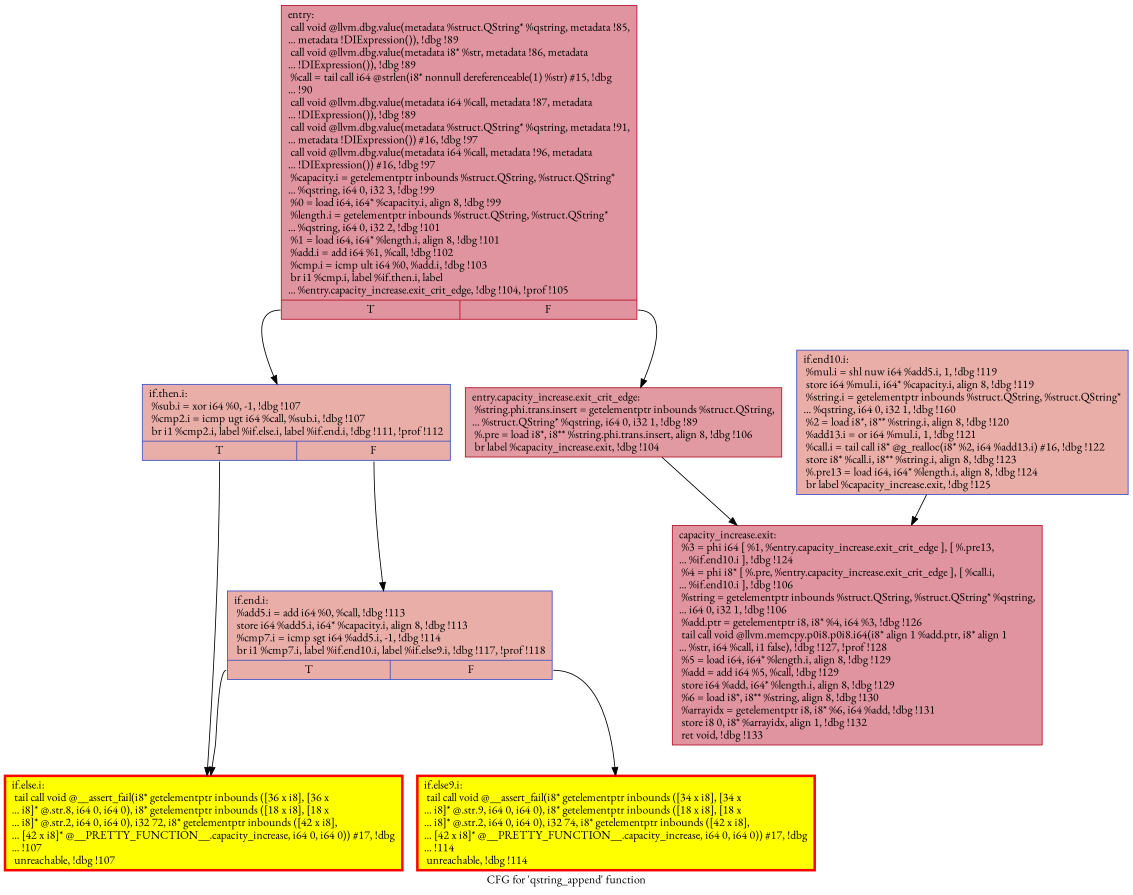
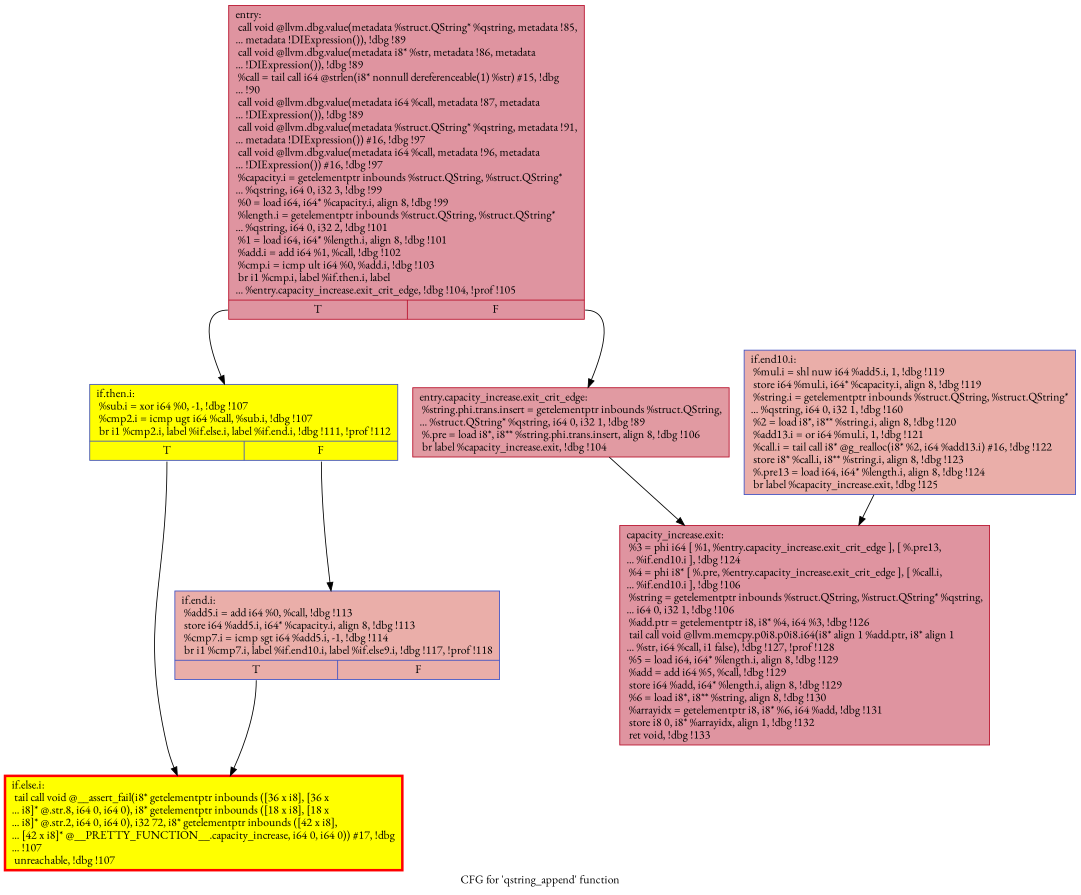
(296, 422) -> (244, 422)
(616, 823) -> none
